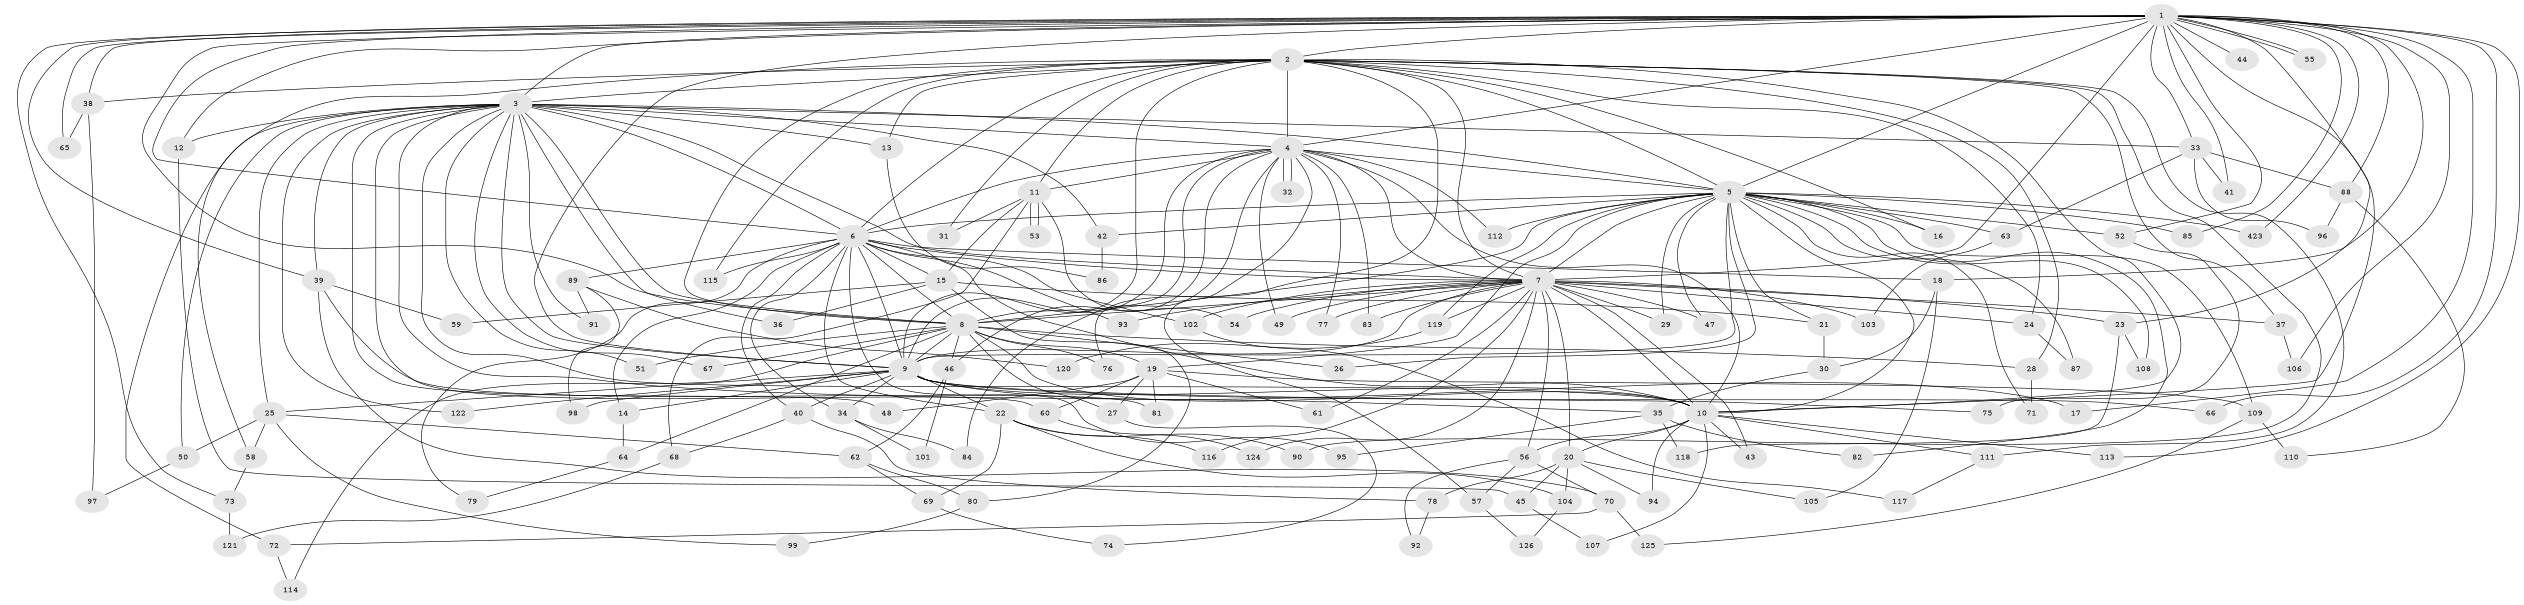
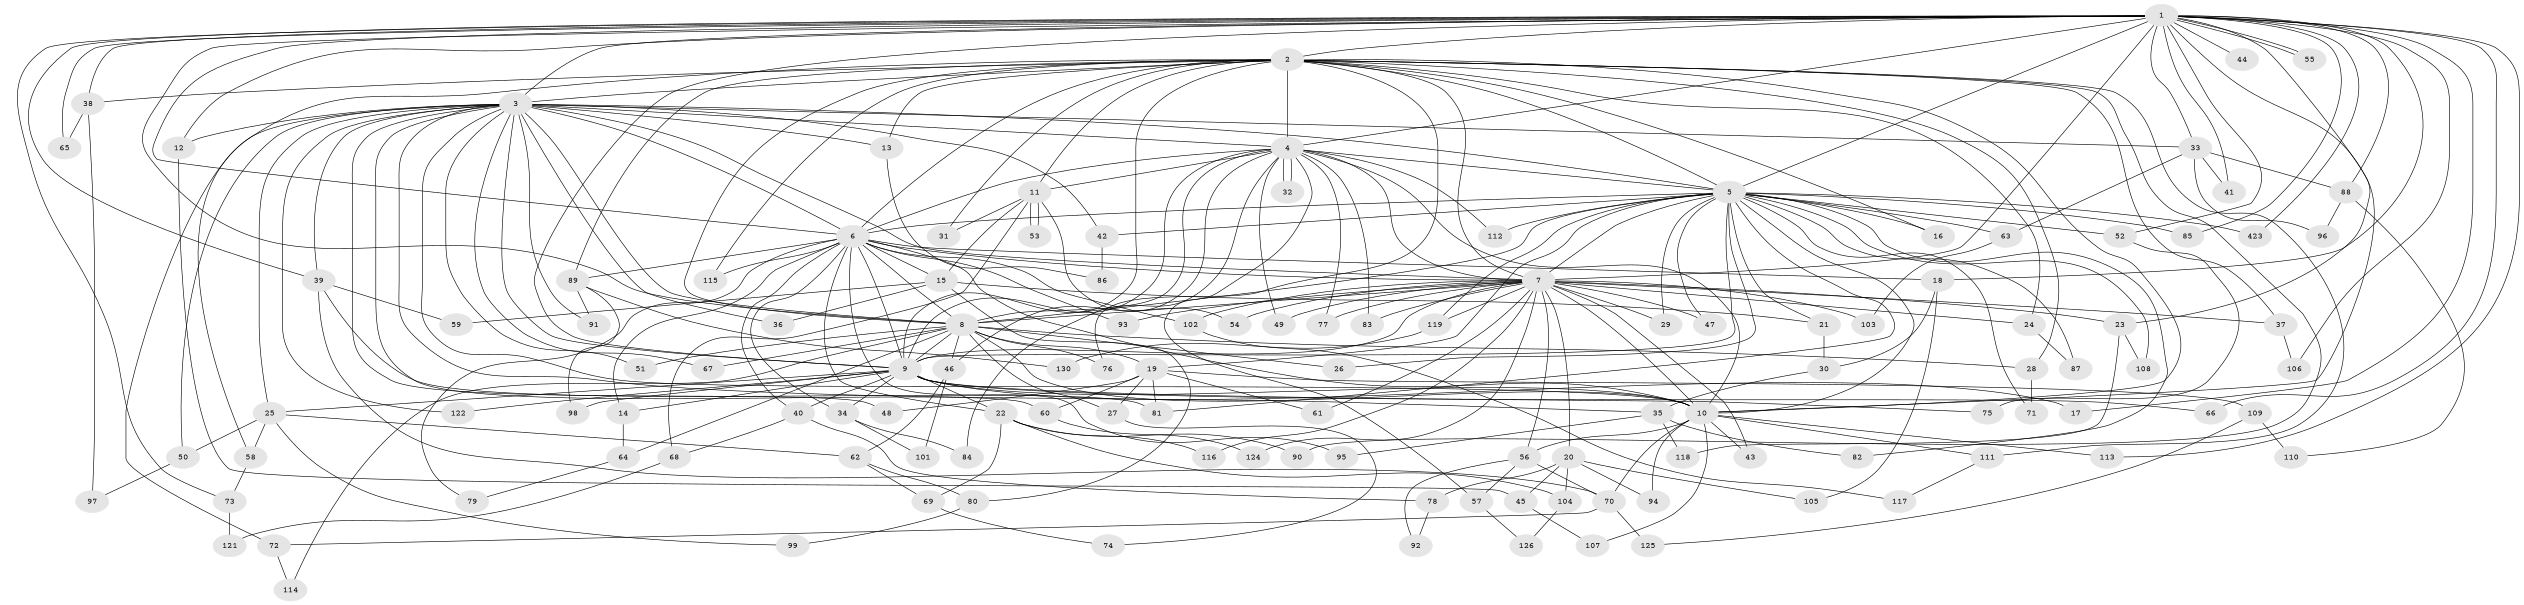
none -> (836, 73)
(1971, 256) -> (1641, 368)
(1063, 369) -> (1063, 369)
(1636, 436) -> (1647, 450)
